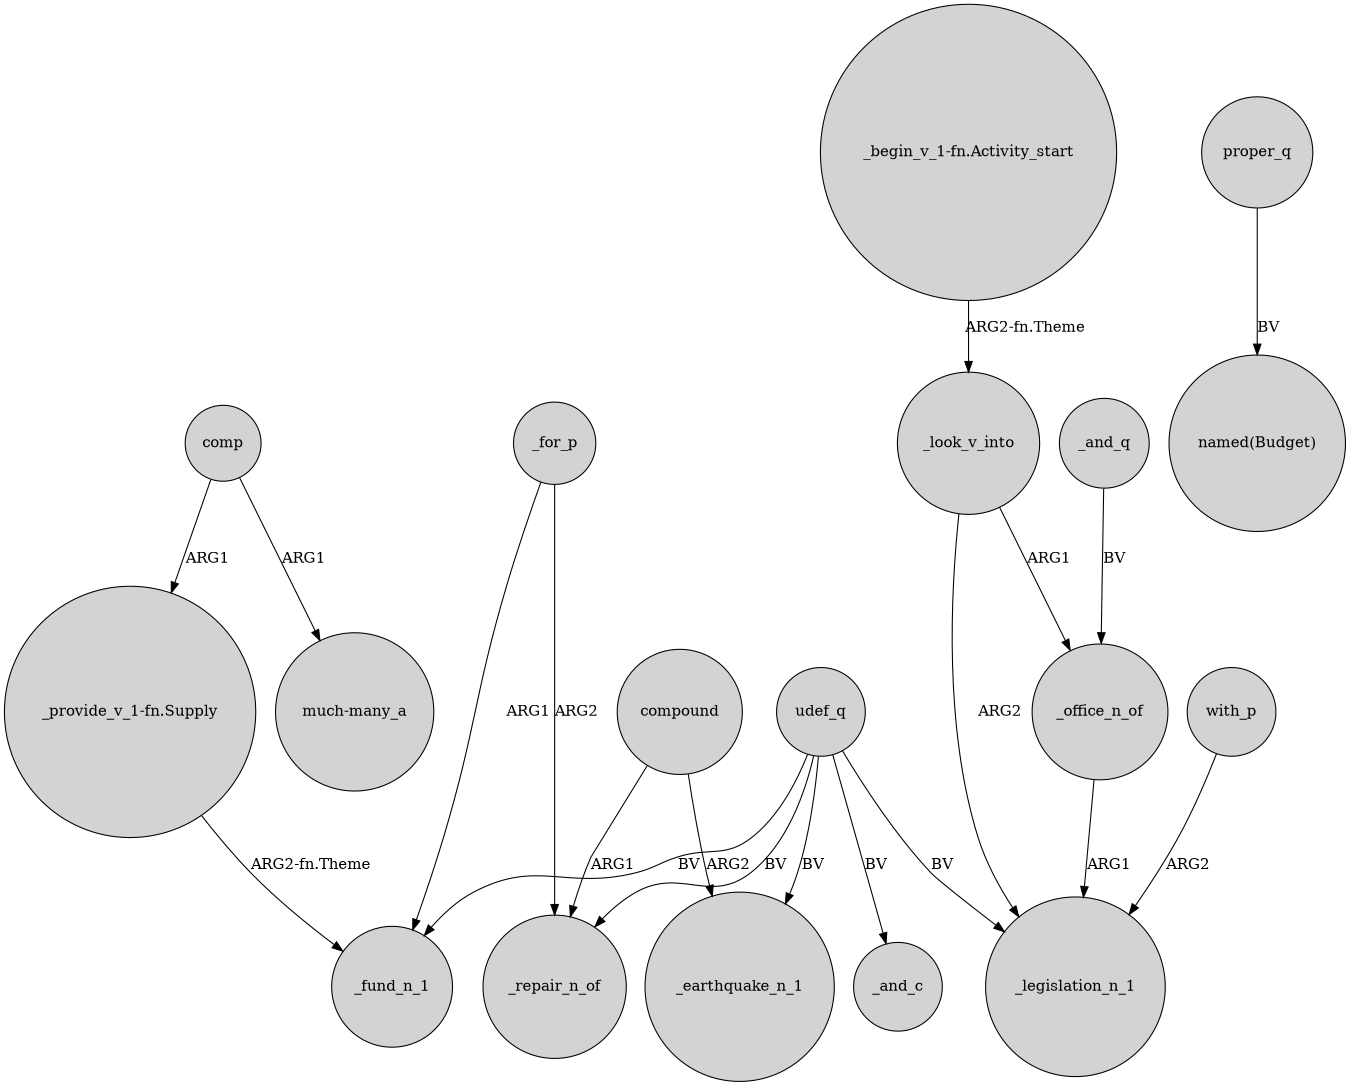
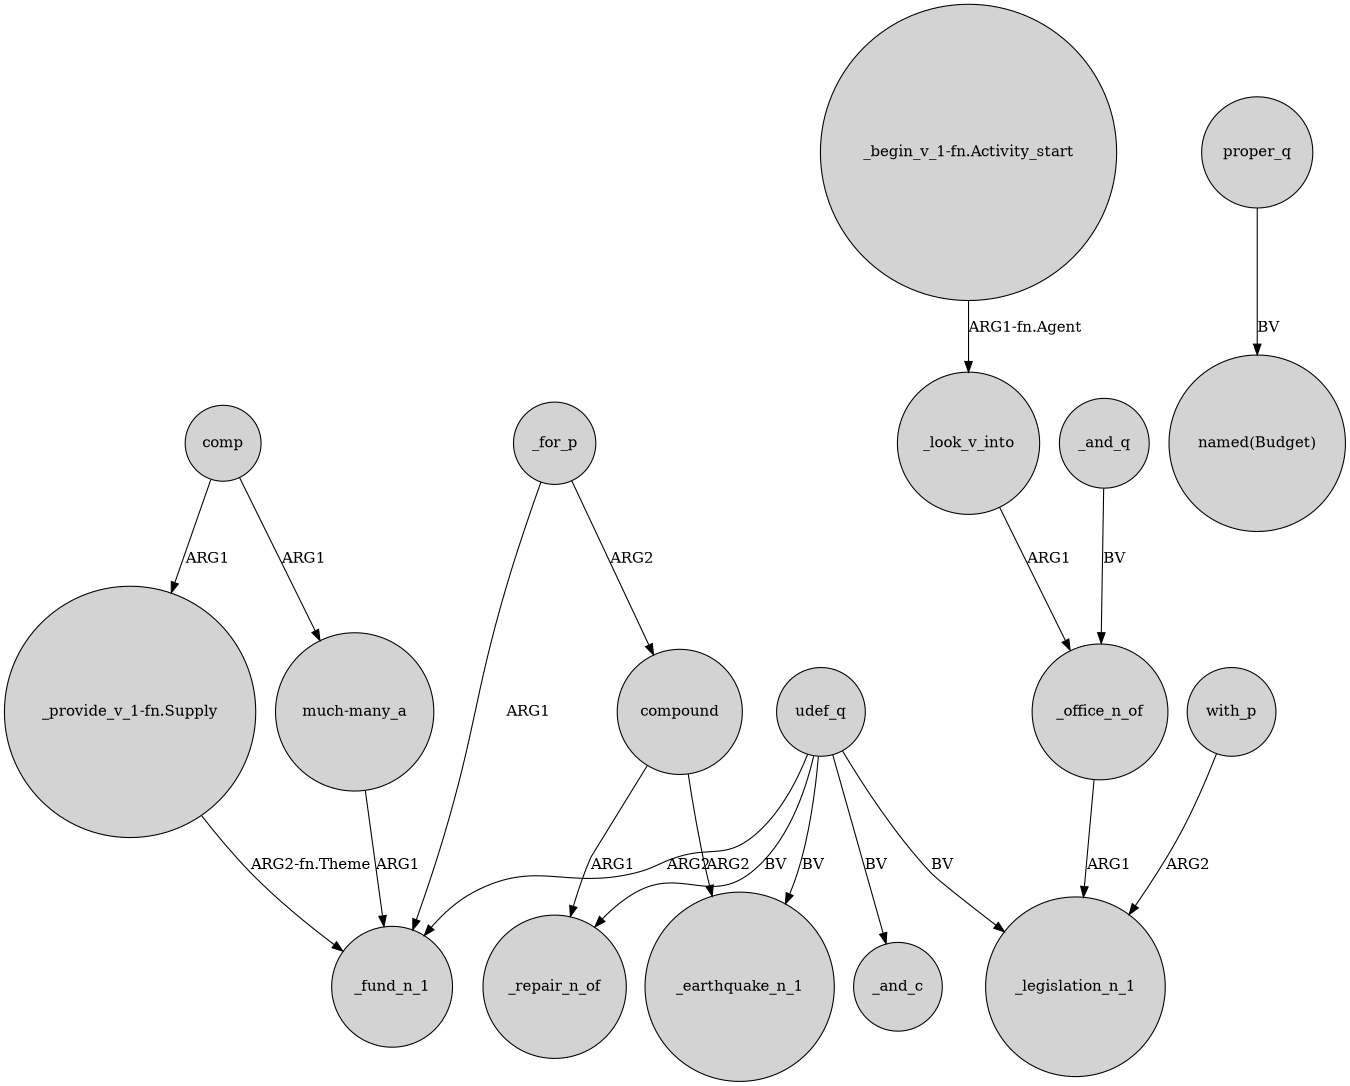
(1025, 328) -> (1025, 328)
(555, 695) -> (610, 563)
(956, 716) -> none
none -> (374, 853)
(689, 865) -> (689, 865)
